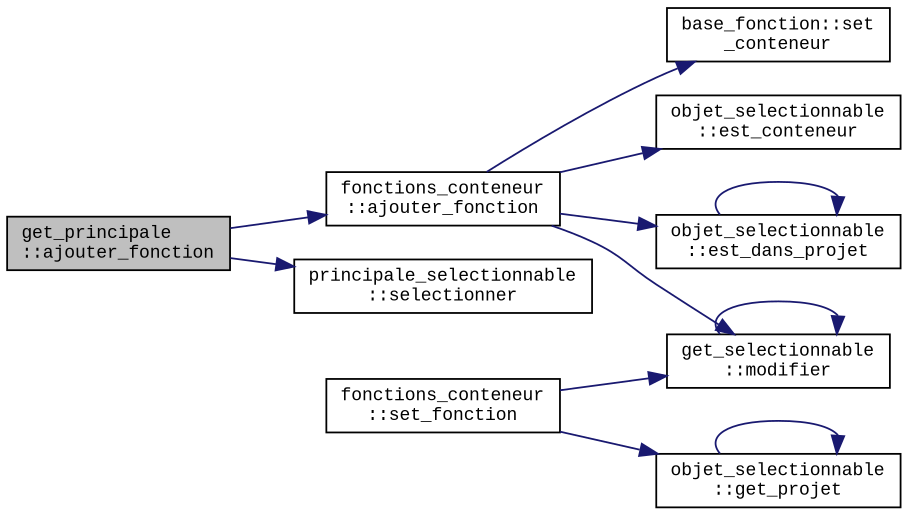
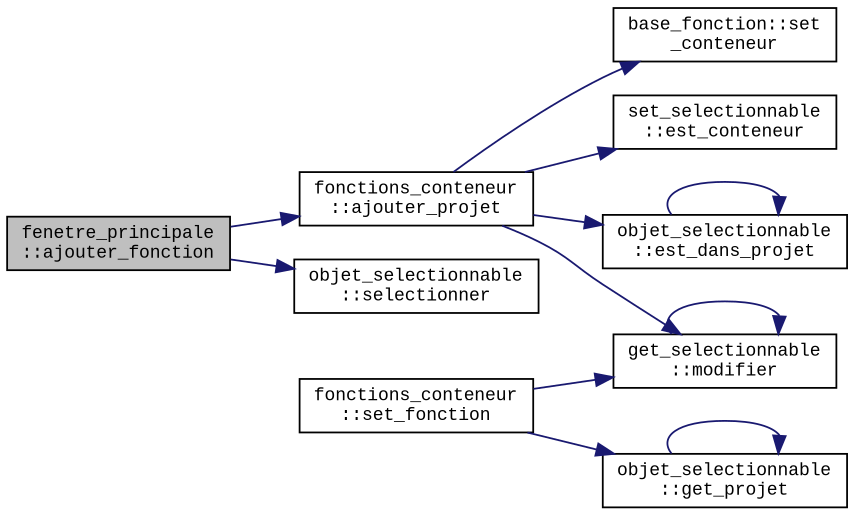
(778, 122) -> (725, 122)
(443, 199) -> (416, 199)
(119, 243) -> (119, 243)
(443, 286) -> (416, 286)
